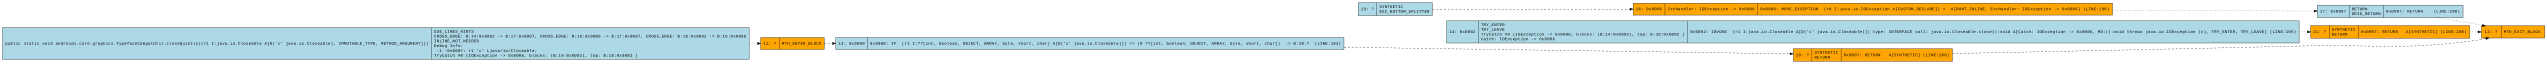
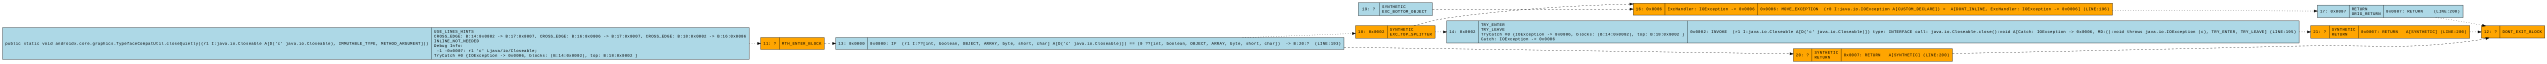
(1405, 11) -> (1405, 11)
none -> (1395, 32)
(2522, 32) -> (2522, 32)
